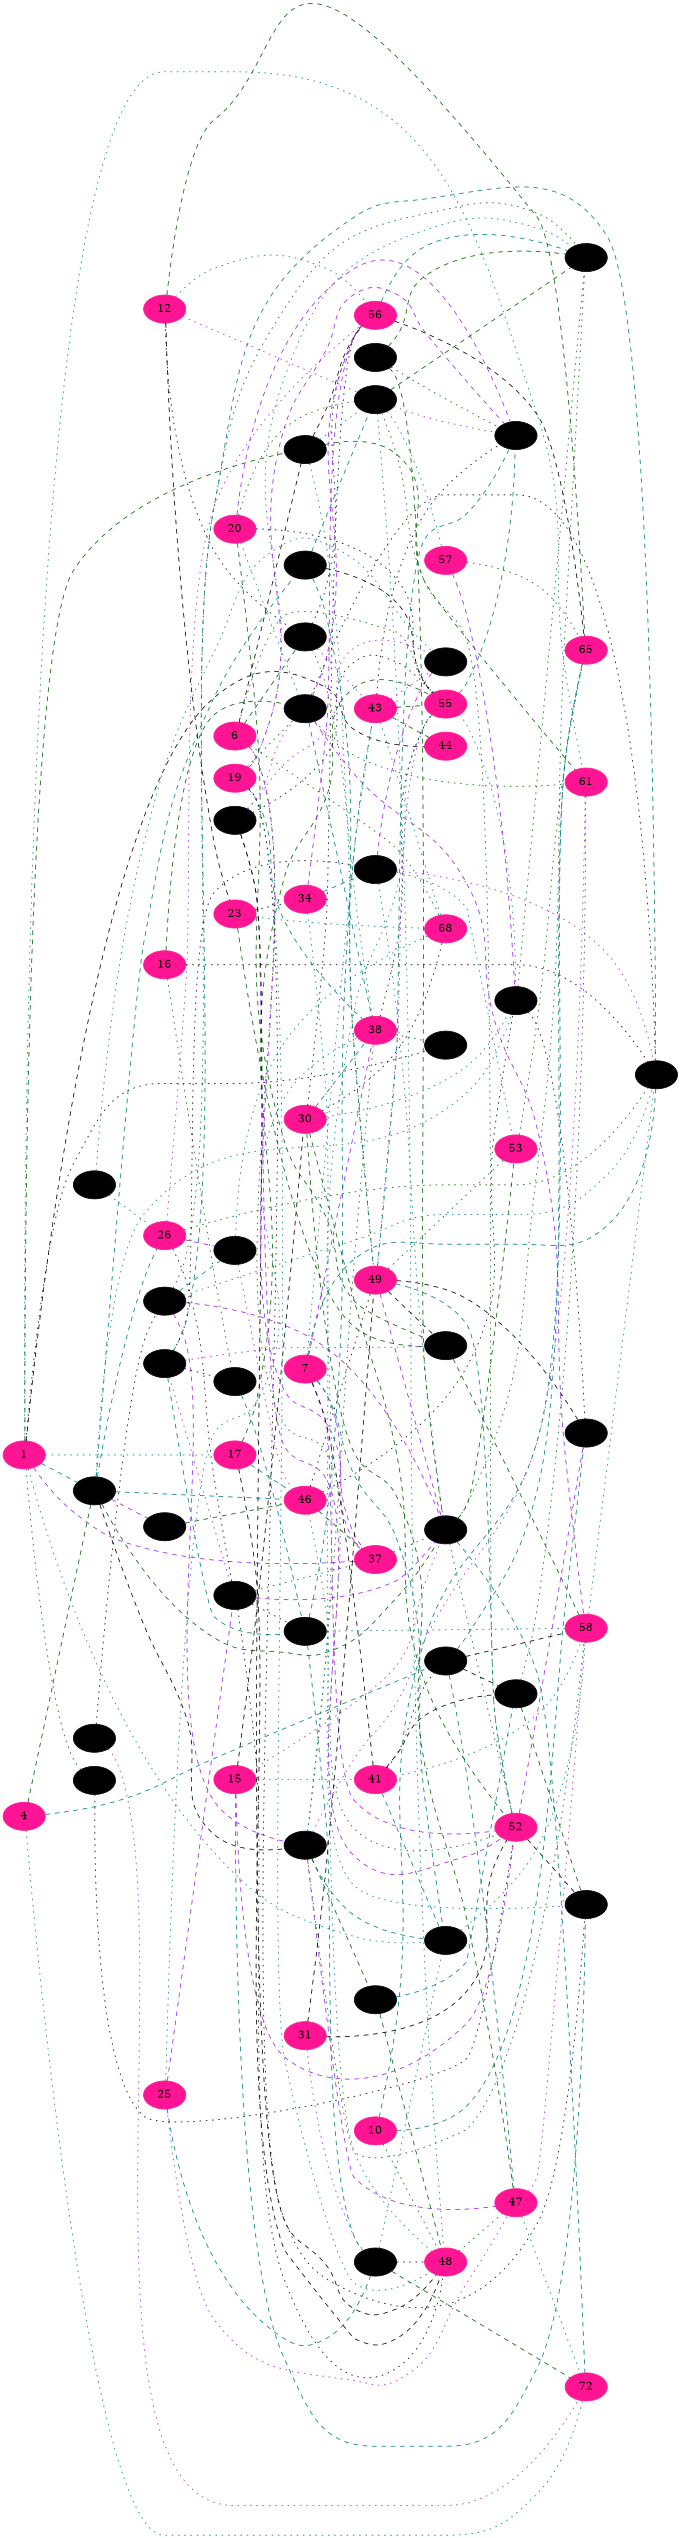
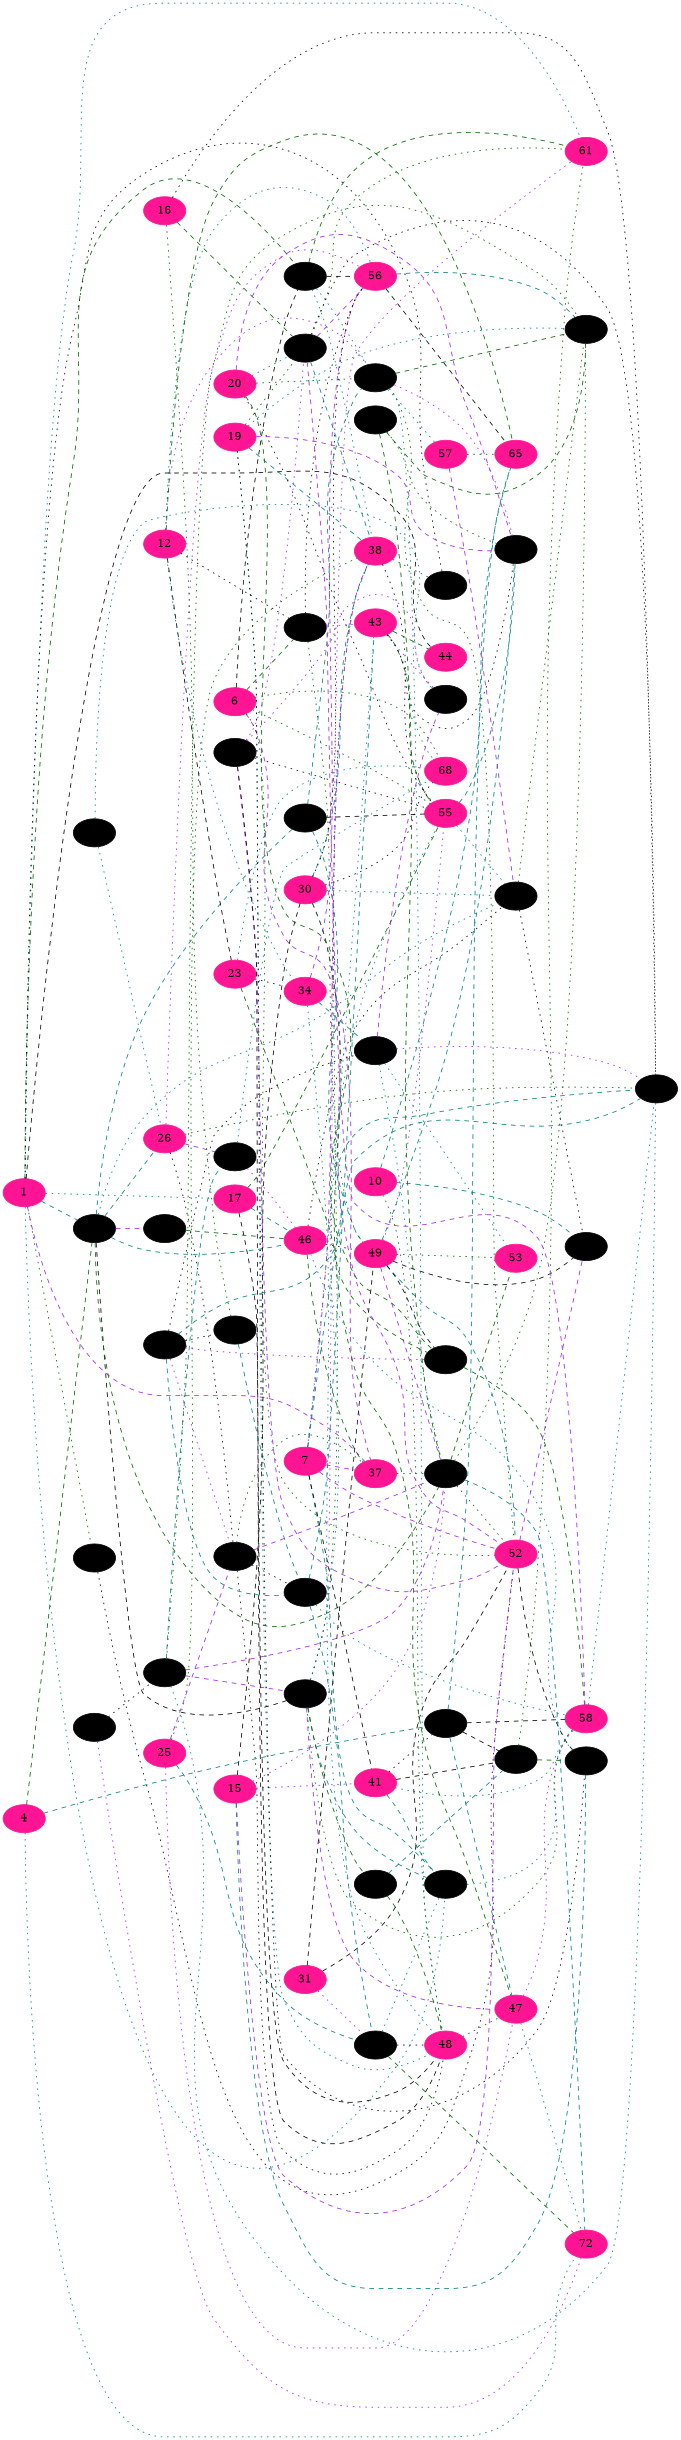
none -> (209, 775)
(550, 899) -> none
(204, 1470) -> (198, 801)
(401, 1481) -> (363, 1301)
